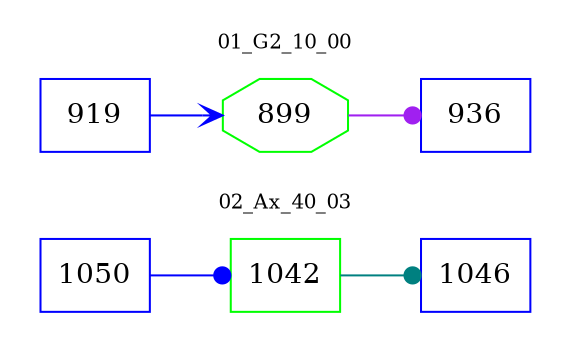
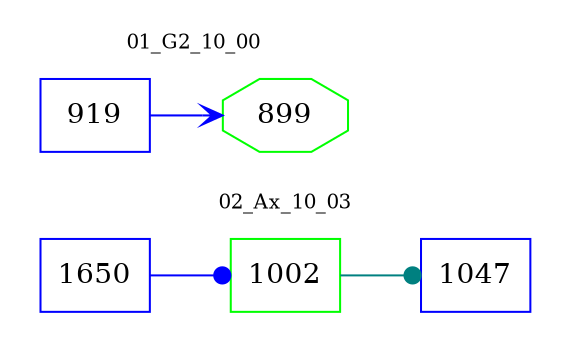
(476, 115) -> none
(285, 204) -> (285, 204)
(95, 275) -> (95, 275)
(285, 275) -> (285, 275)
(476, 275) -> (476, 275)
